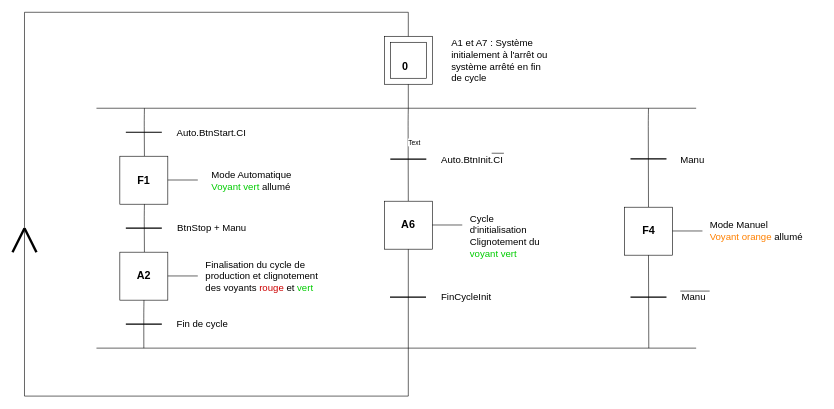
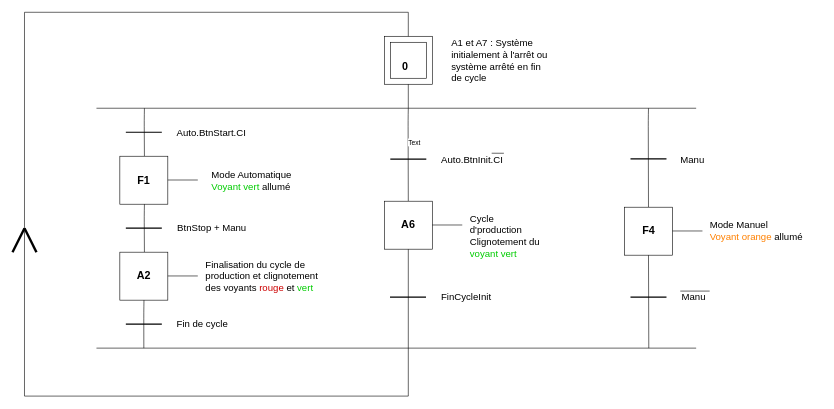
(508, 236) -> (508, 236)
